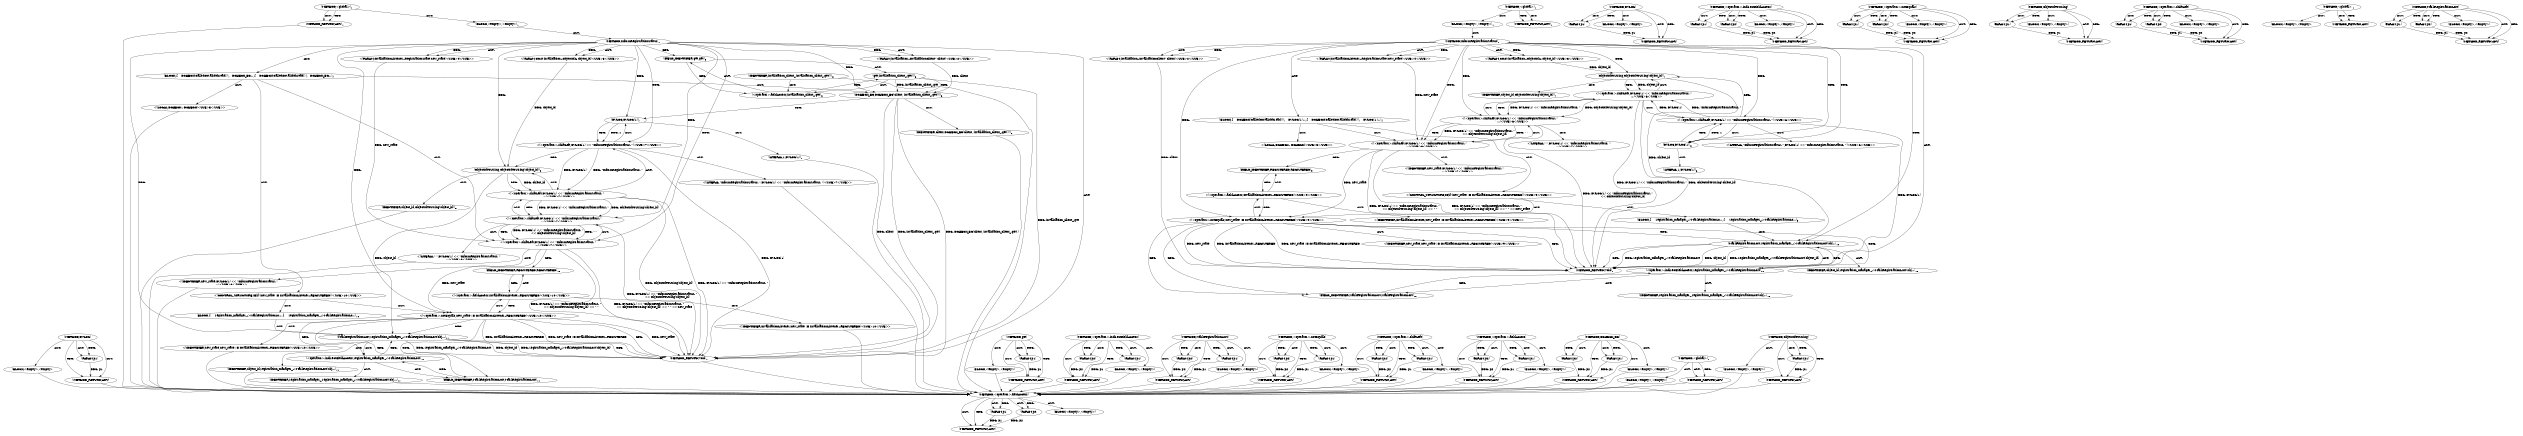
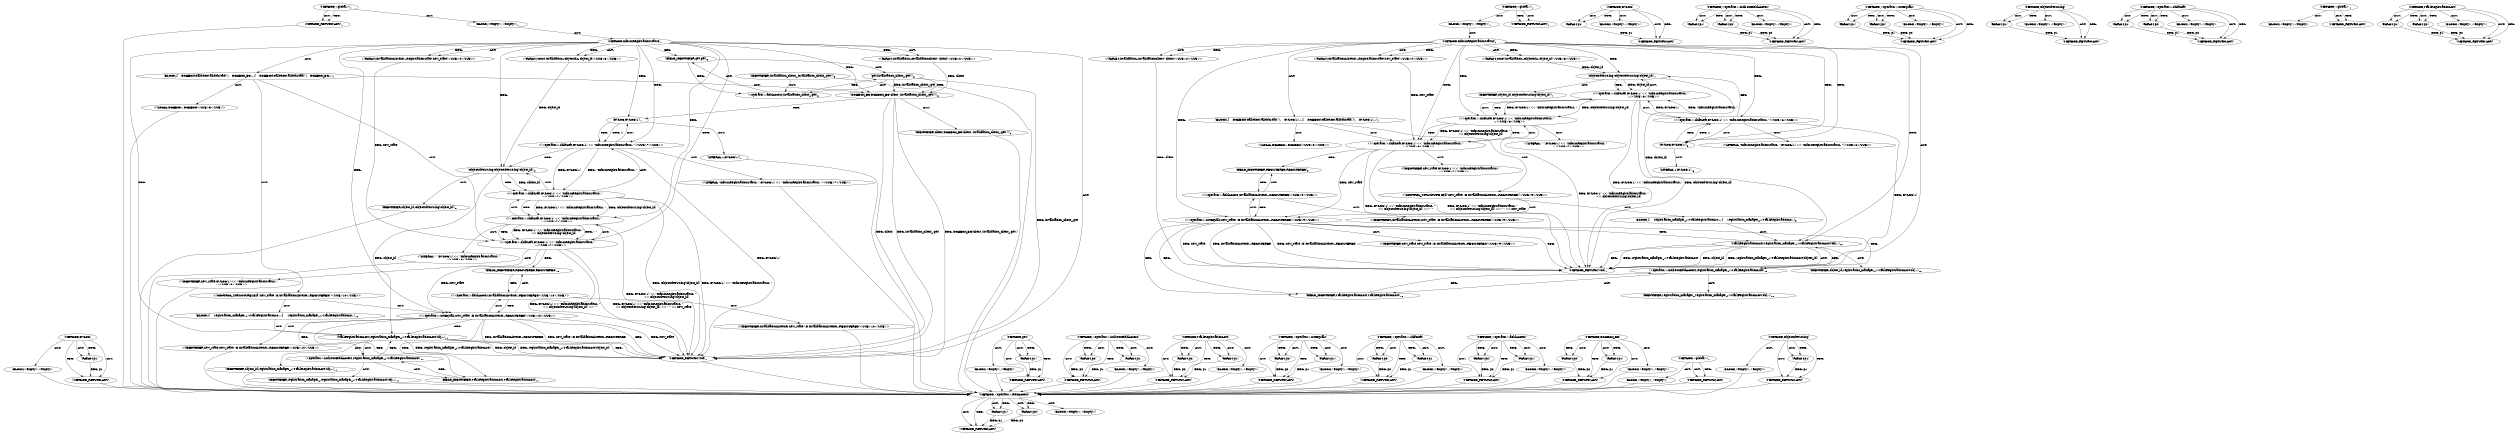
(703, 76) -> (701, 76)
